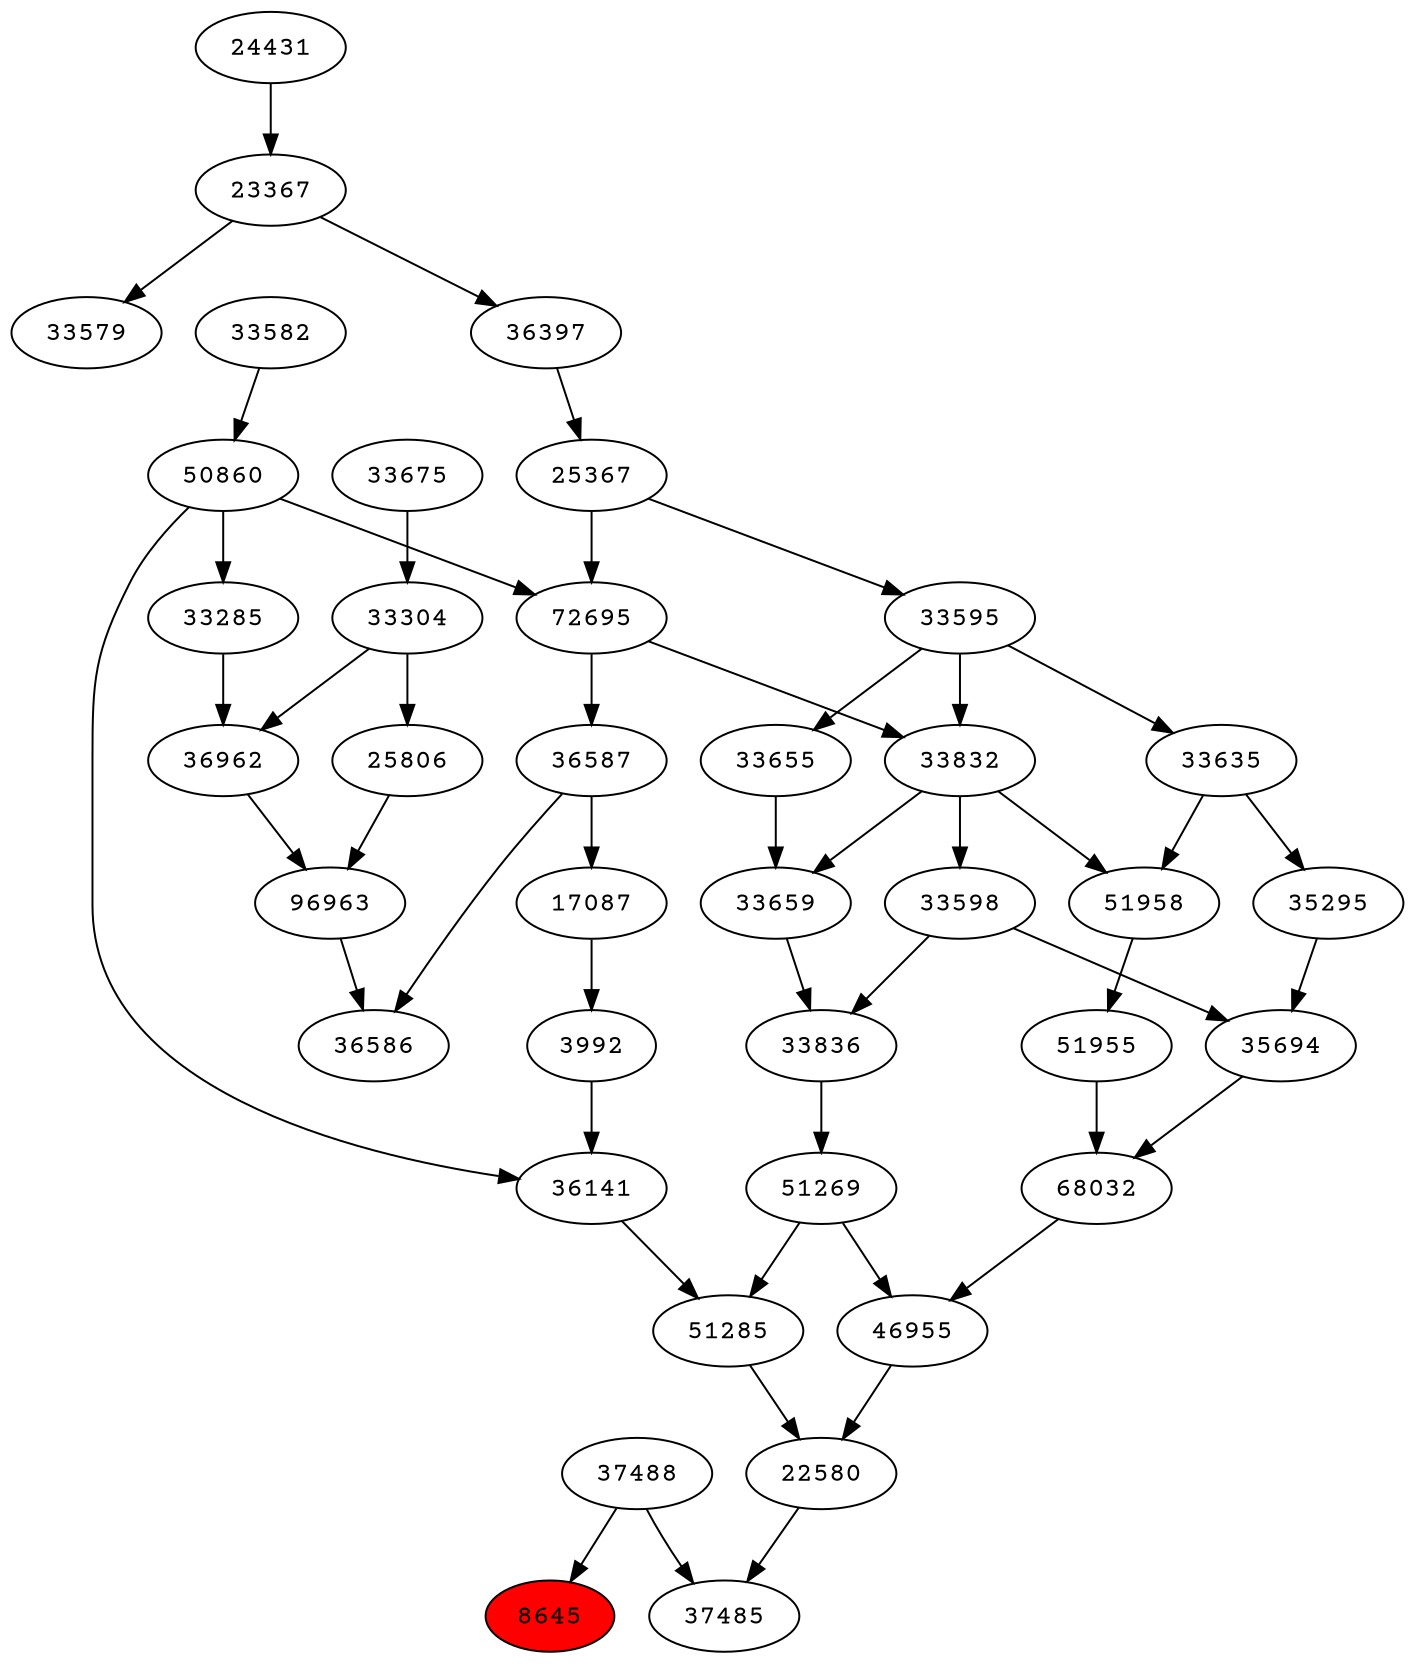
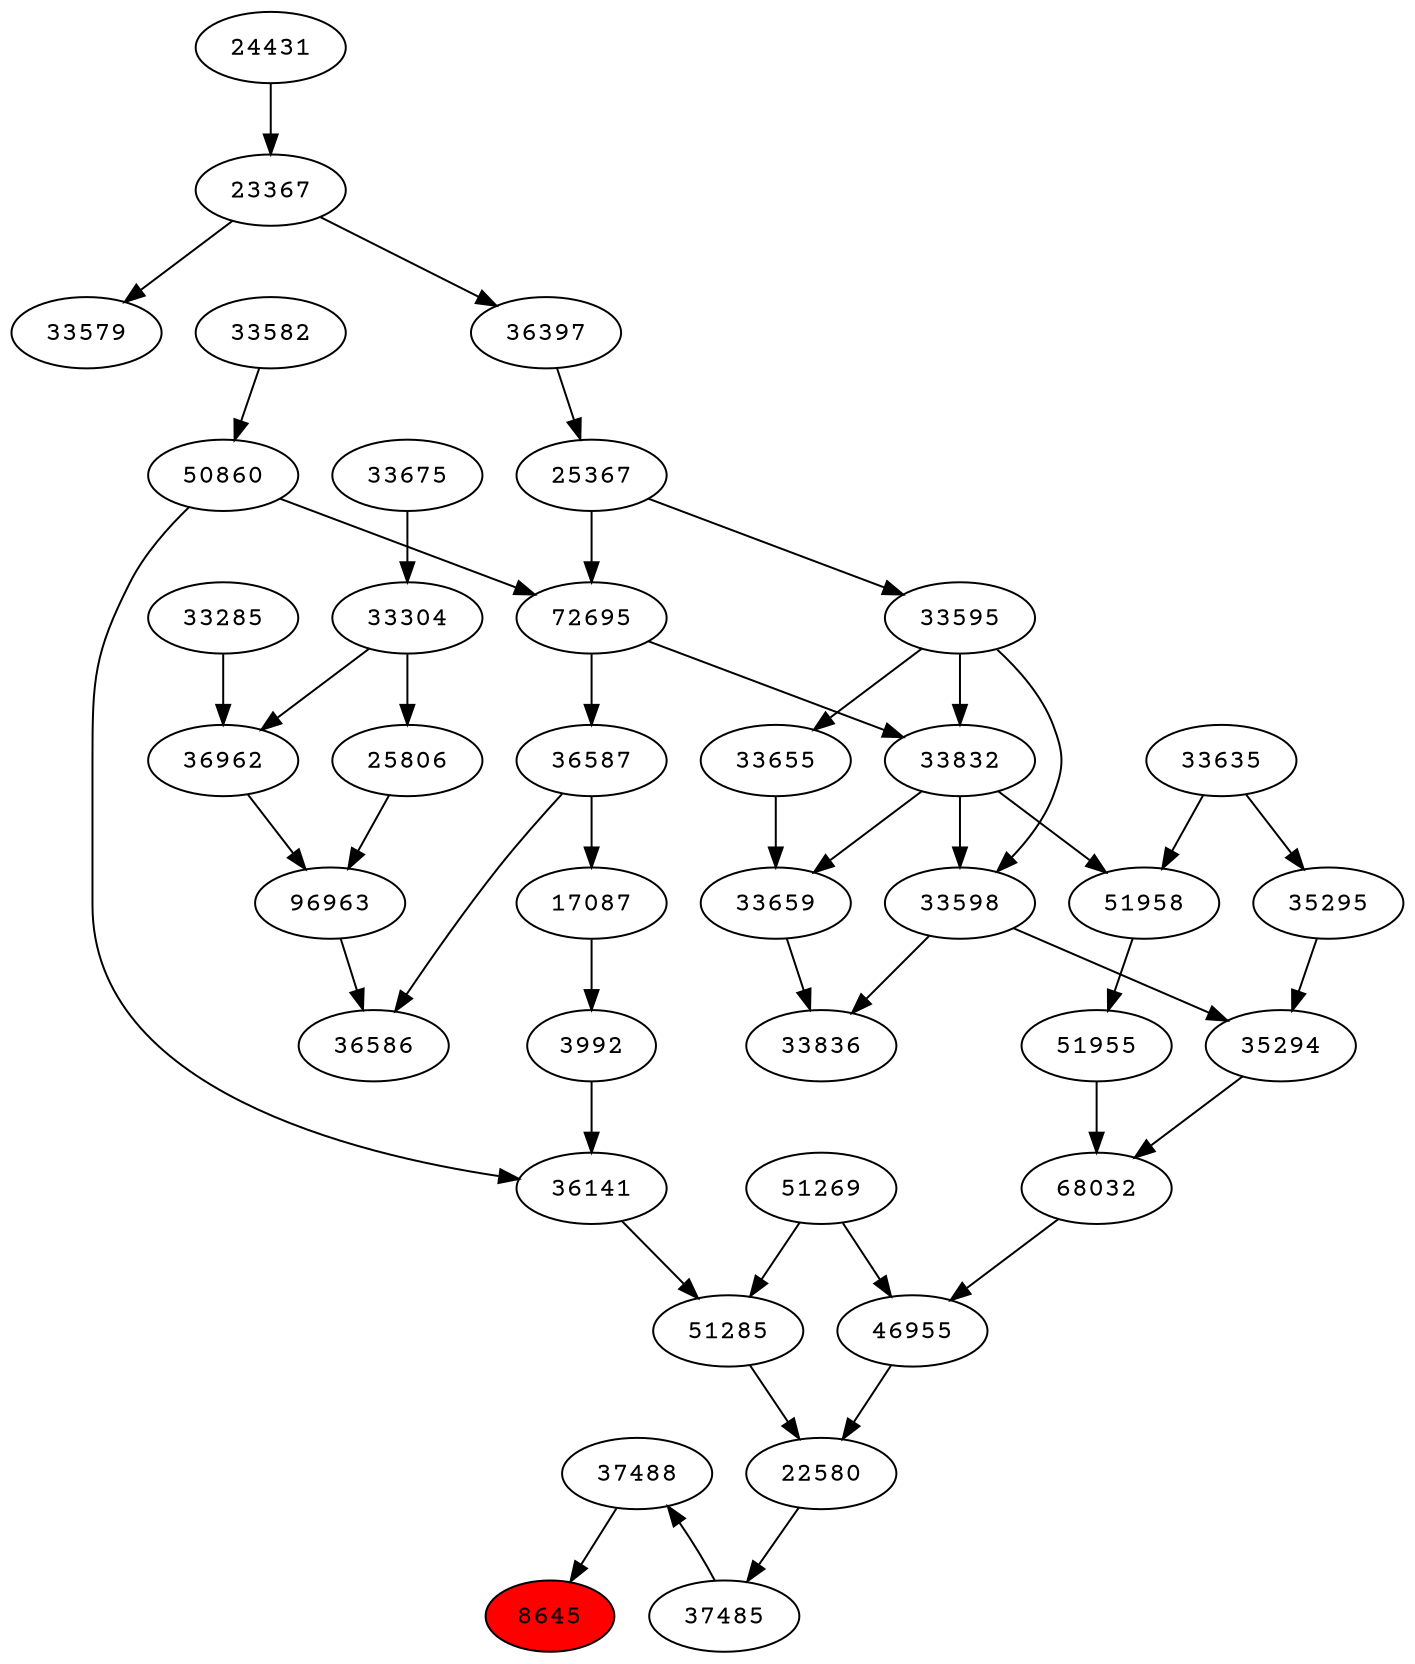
(223, 537) -> none
(1081, 684) -> (1061, 751)
(1281, 1046) -> (1281, 1046)
(821, 1107) -> none
(663, 1538) -> (698, 1551)
